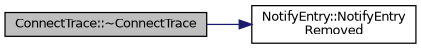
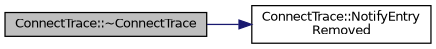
(334, 24) -> (341, 24)
